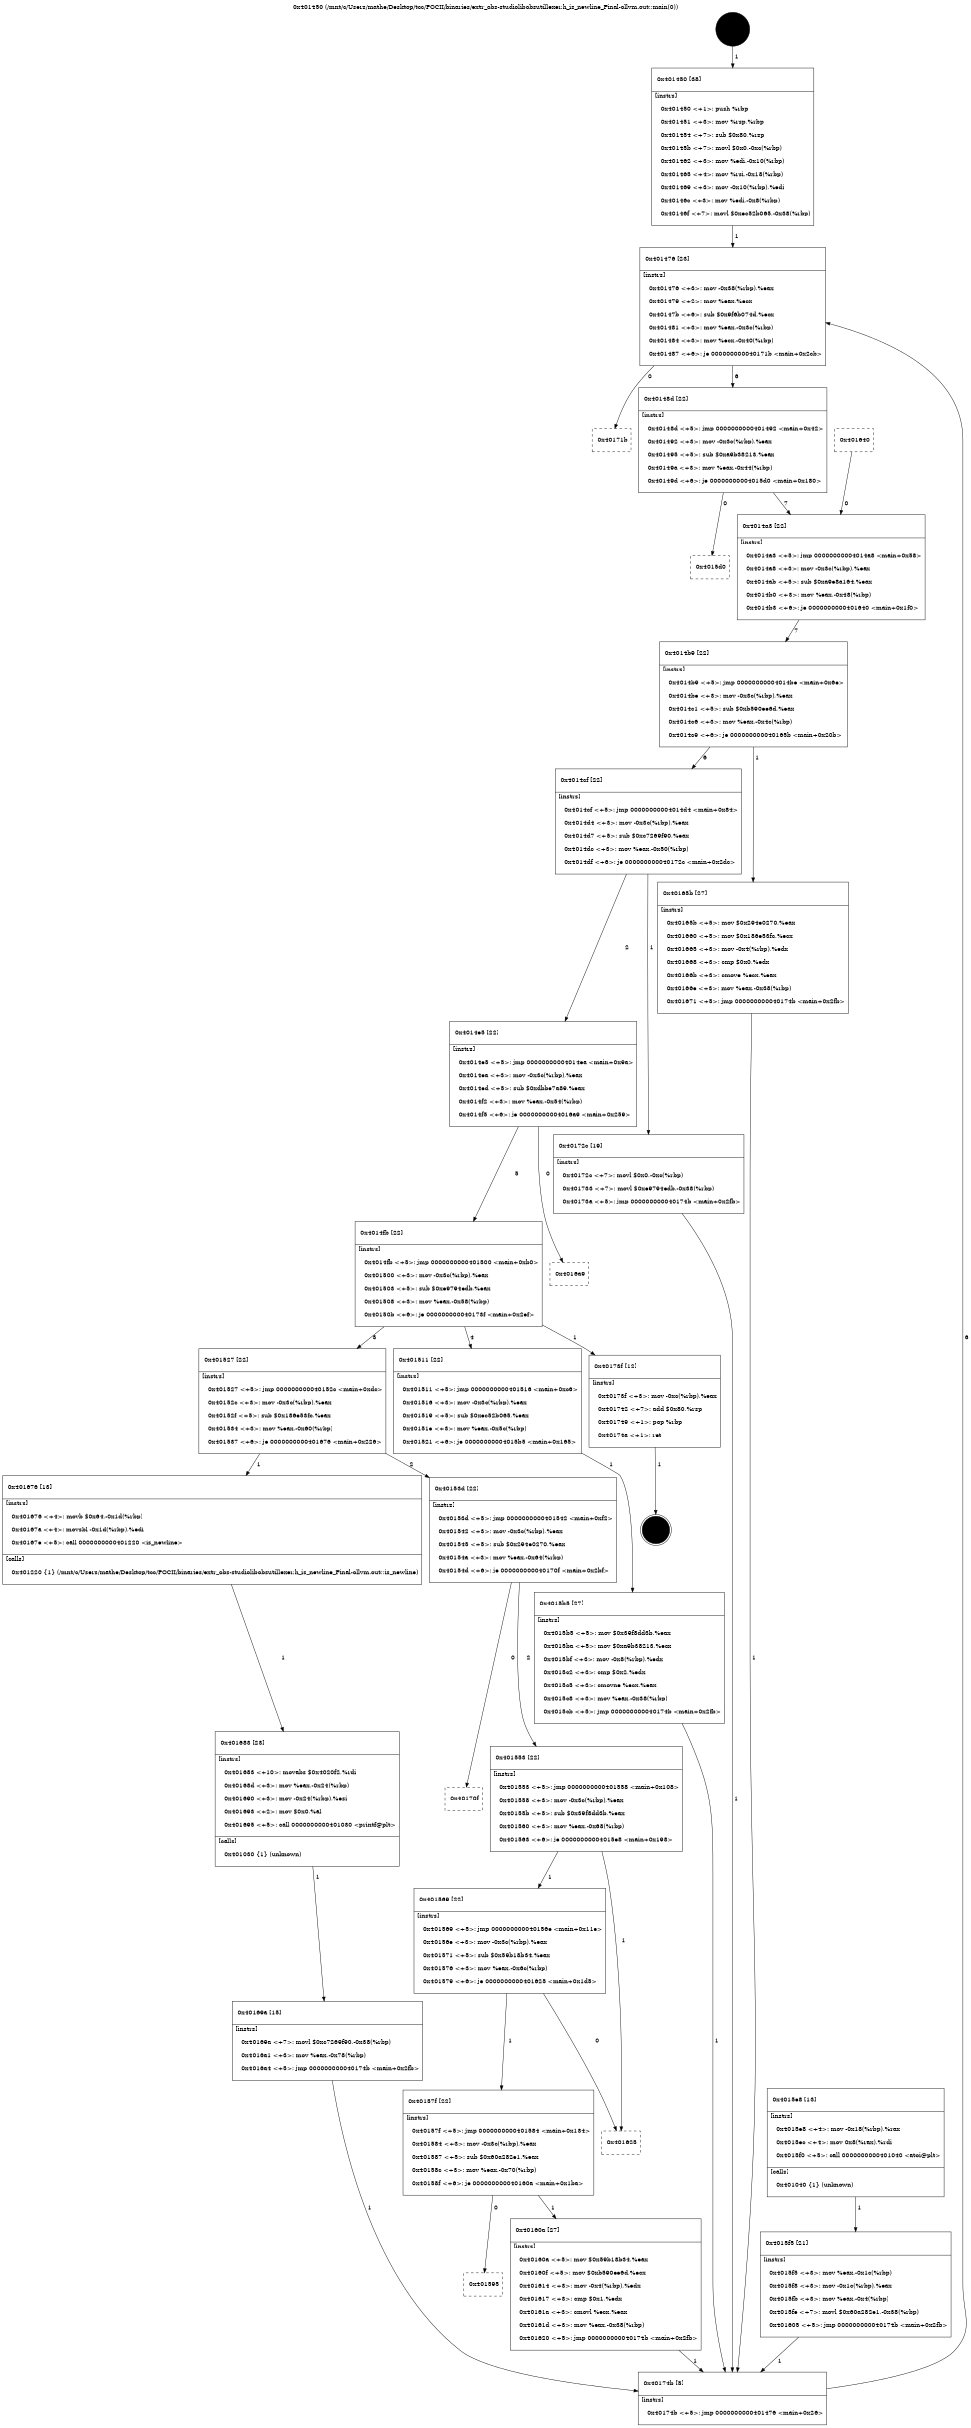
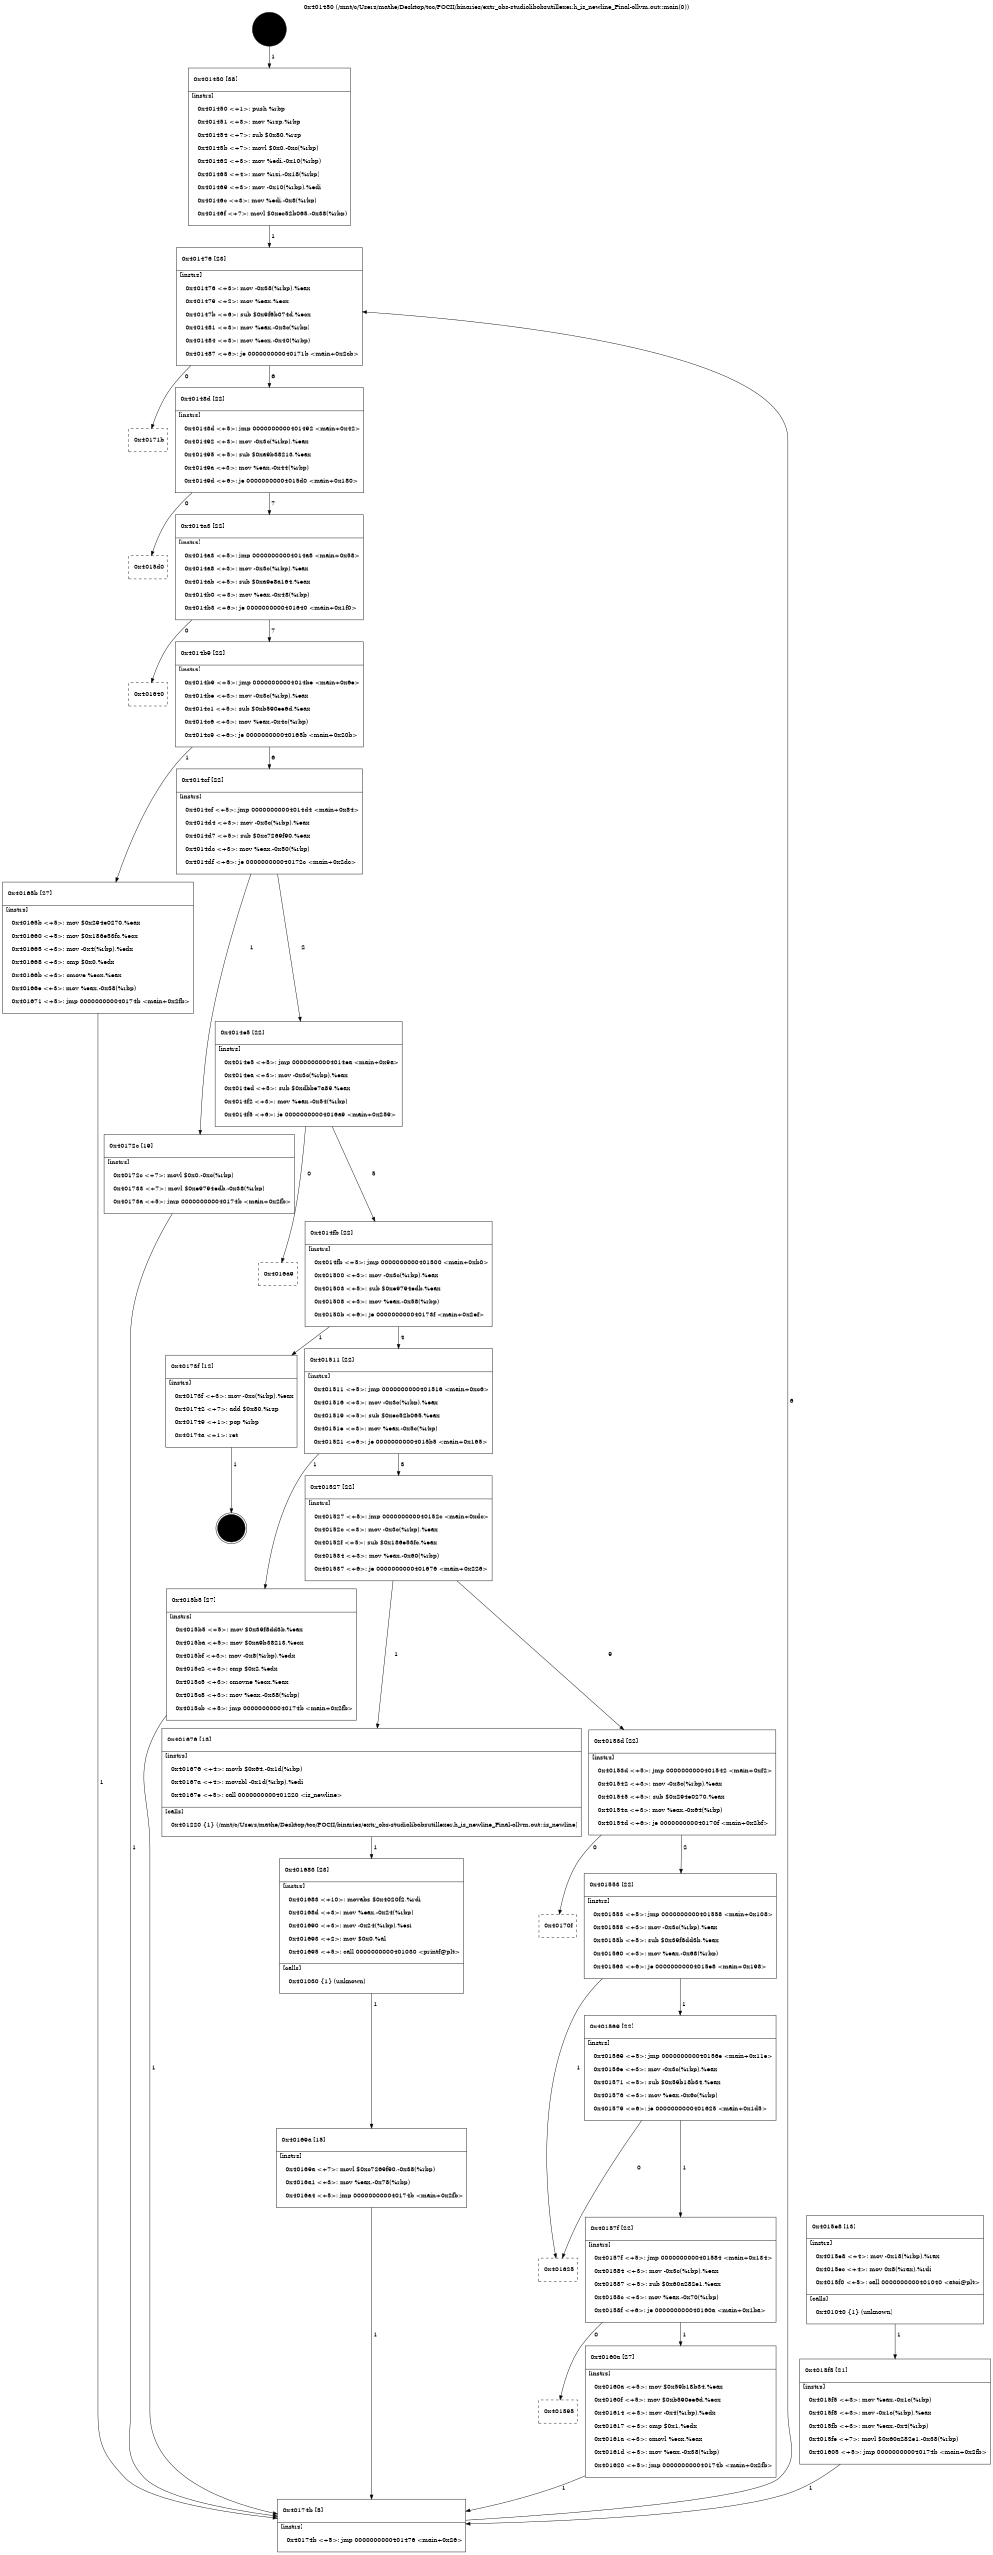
(847, 481) -> (168, 646)
(372, 1336) -> (399, 1463)
(411, 1465) -> (609, 1655)
